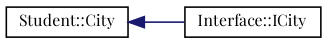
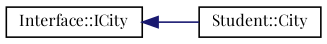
(164, 22) -> (179, 22)
